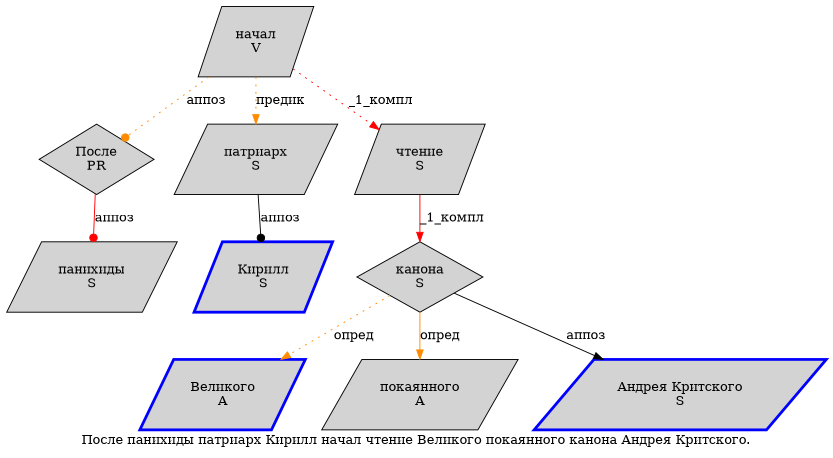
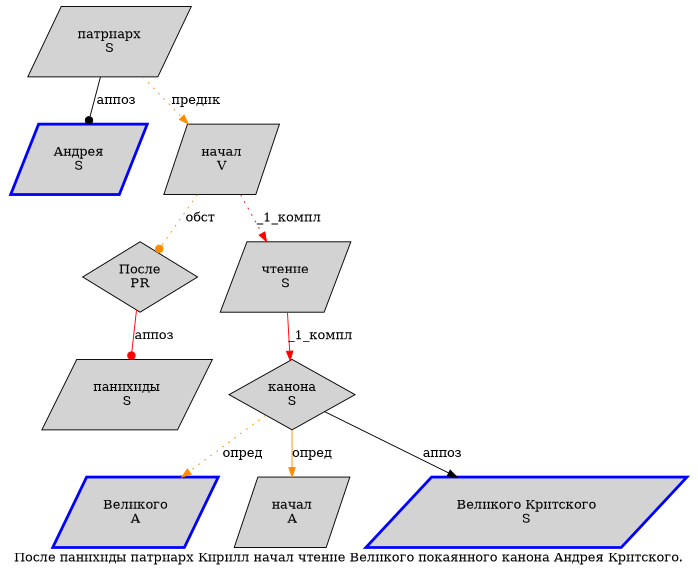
(256, 96) -> (162, 97)
(206, 101) -> (200, 218)
(263, 277) -> (79, 159)
(420, 395) -> (292, 512)
(680, 395) -> (526, 512)
